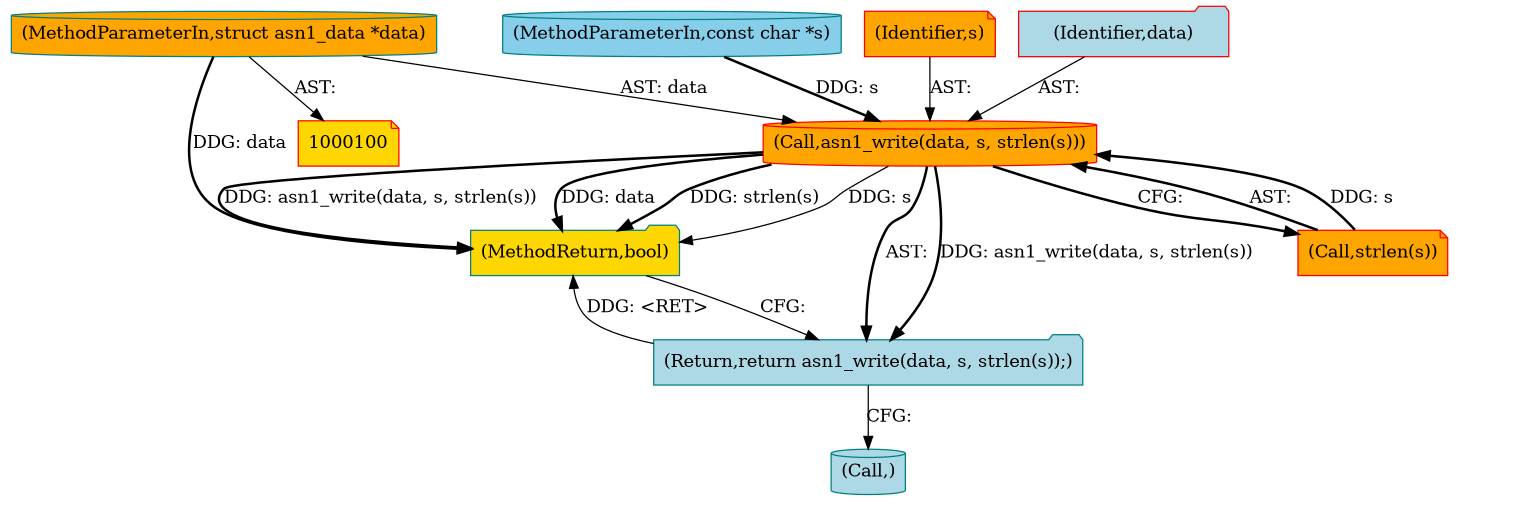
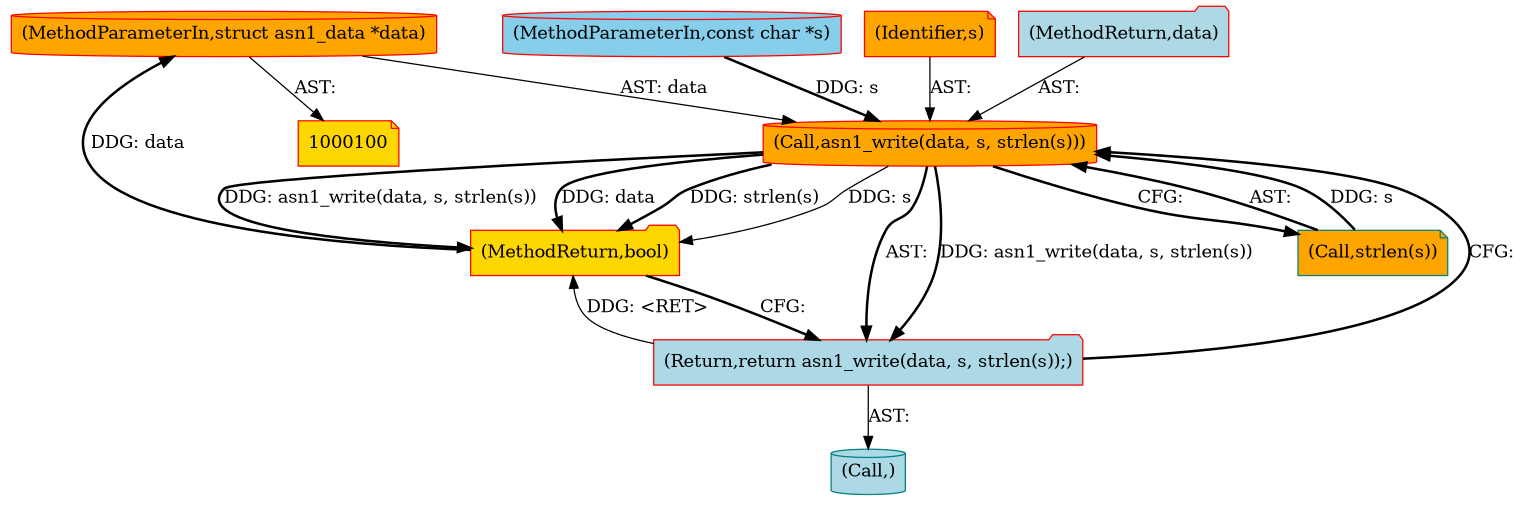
(224, 34) -> (224, 34)
(672, 34) -> (672, 34)
(1124, 34) -> (1124, 34)
(209, 201) -> (204, 220)
(575, 253) -> (575, 253)
(1373, 253) -> (1373, 253)
none -> (1466, 264)
(727, 303) -> (727, 303)
(868, 362) -> (868, 362)
(892, 417) -> (892, 417)
